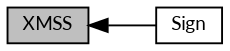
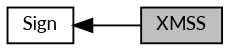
(132, 25) -> (117, 25)
